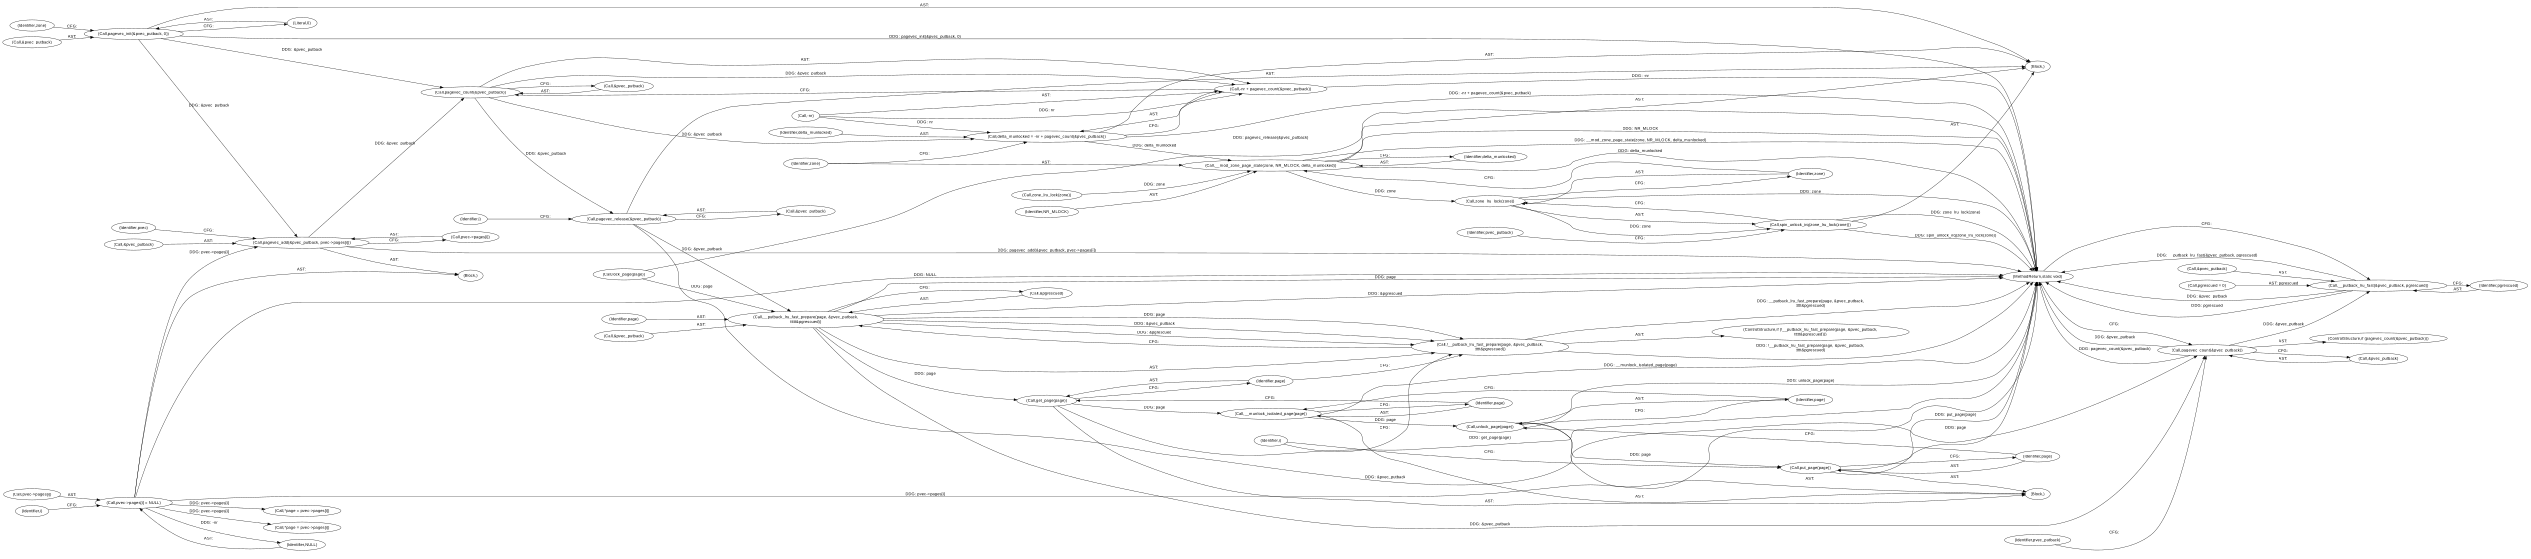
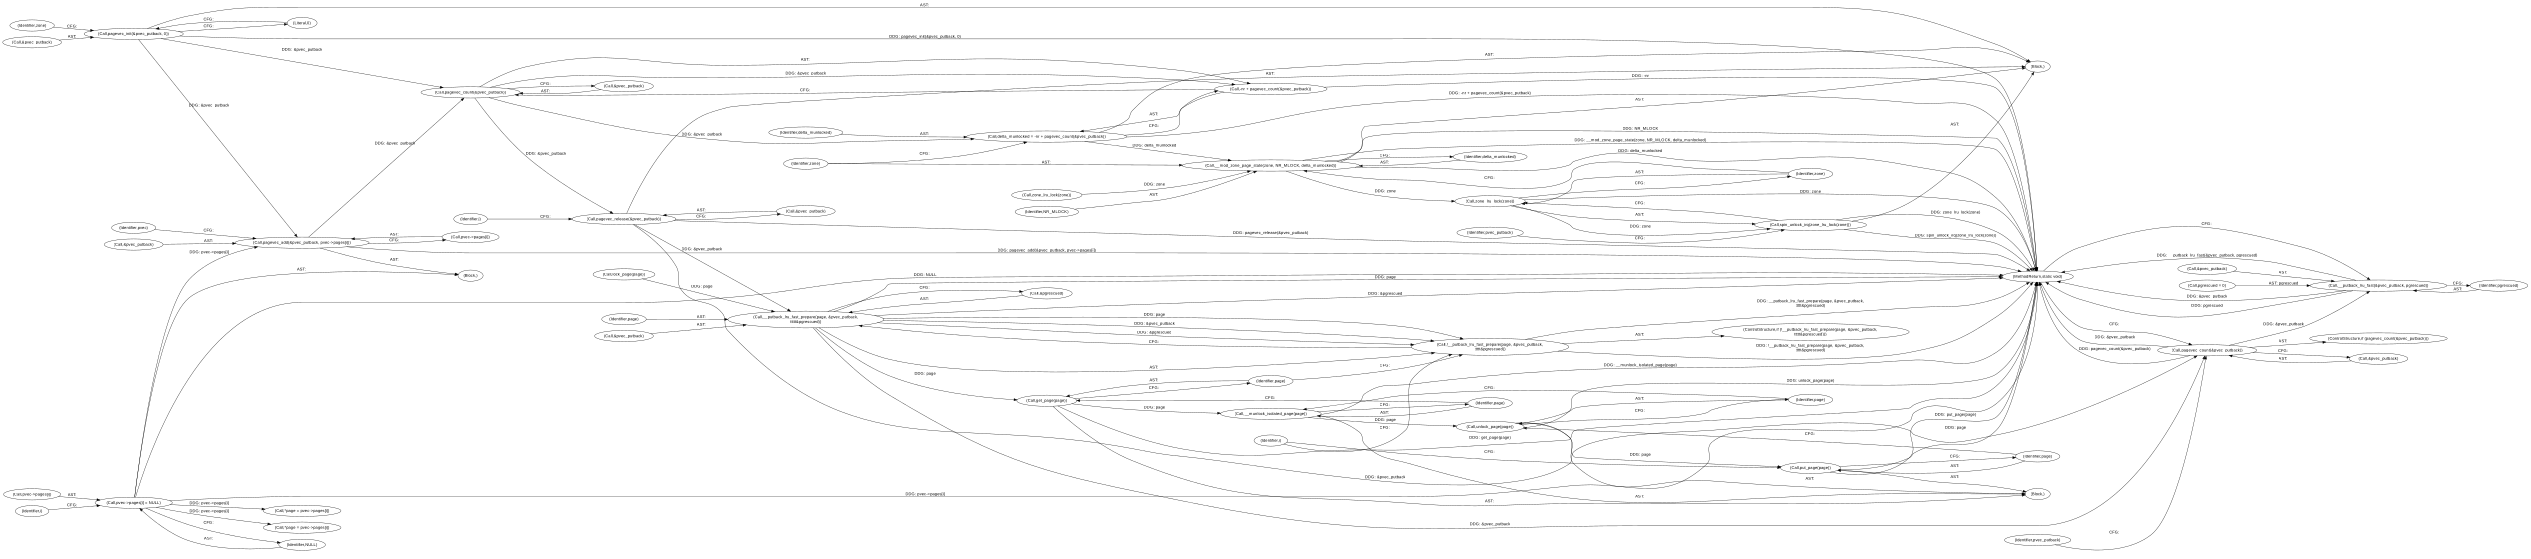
(209, 19) -> (209, 19)
(1376, 114) -> (1352, 240)
(806, 116) -> none
(209, 523) -> (209, 523)
